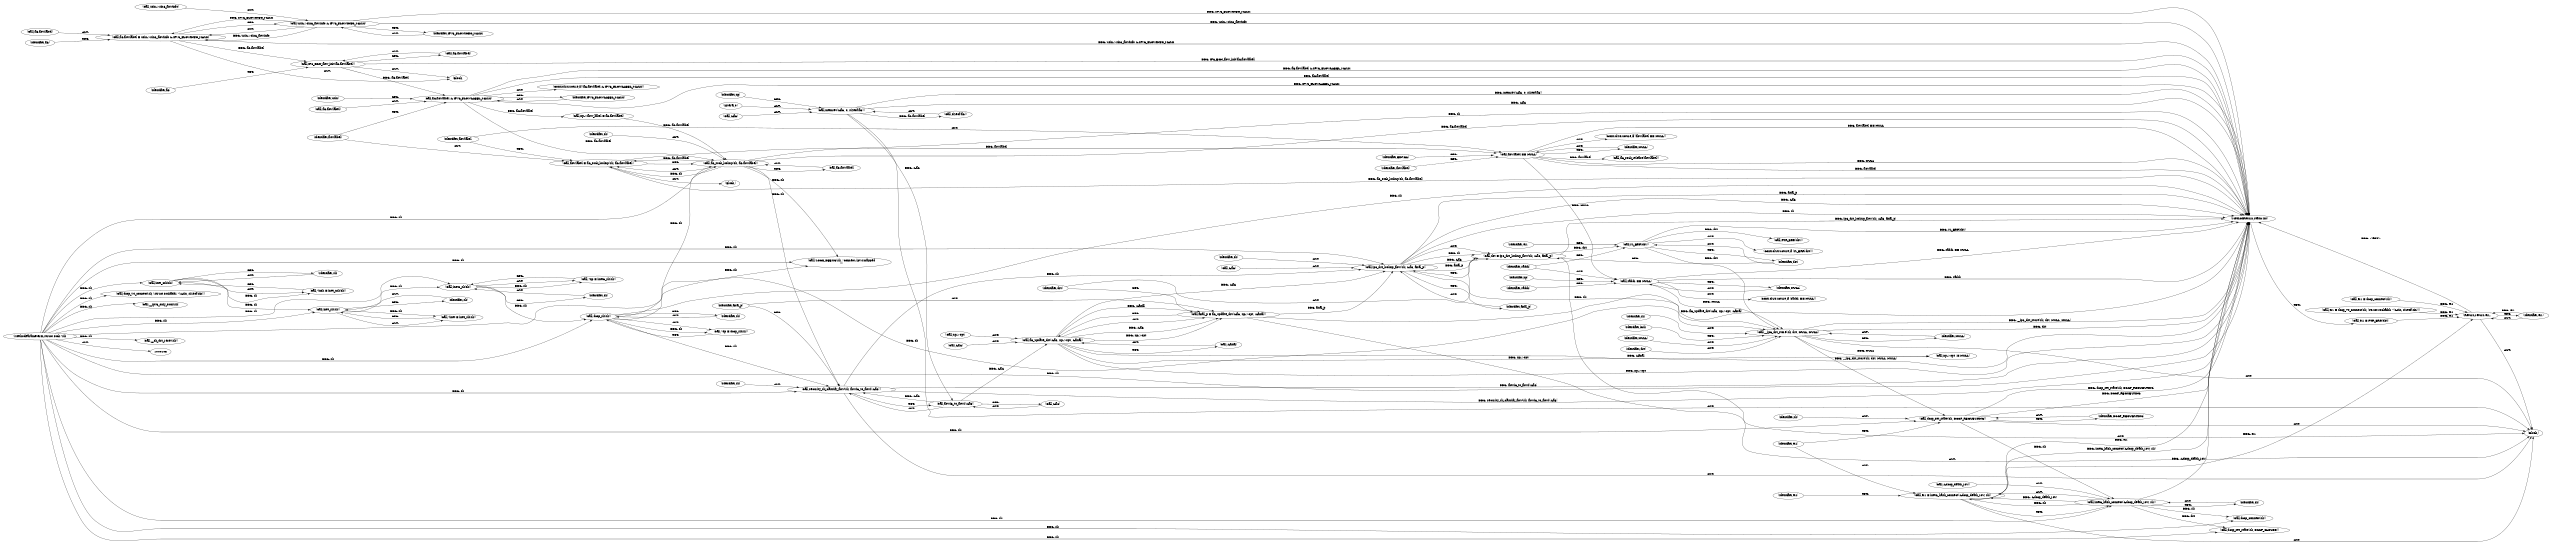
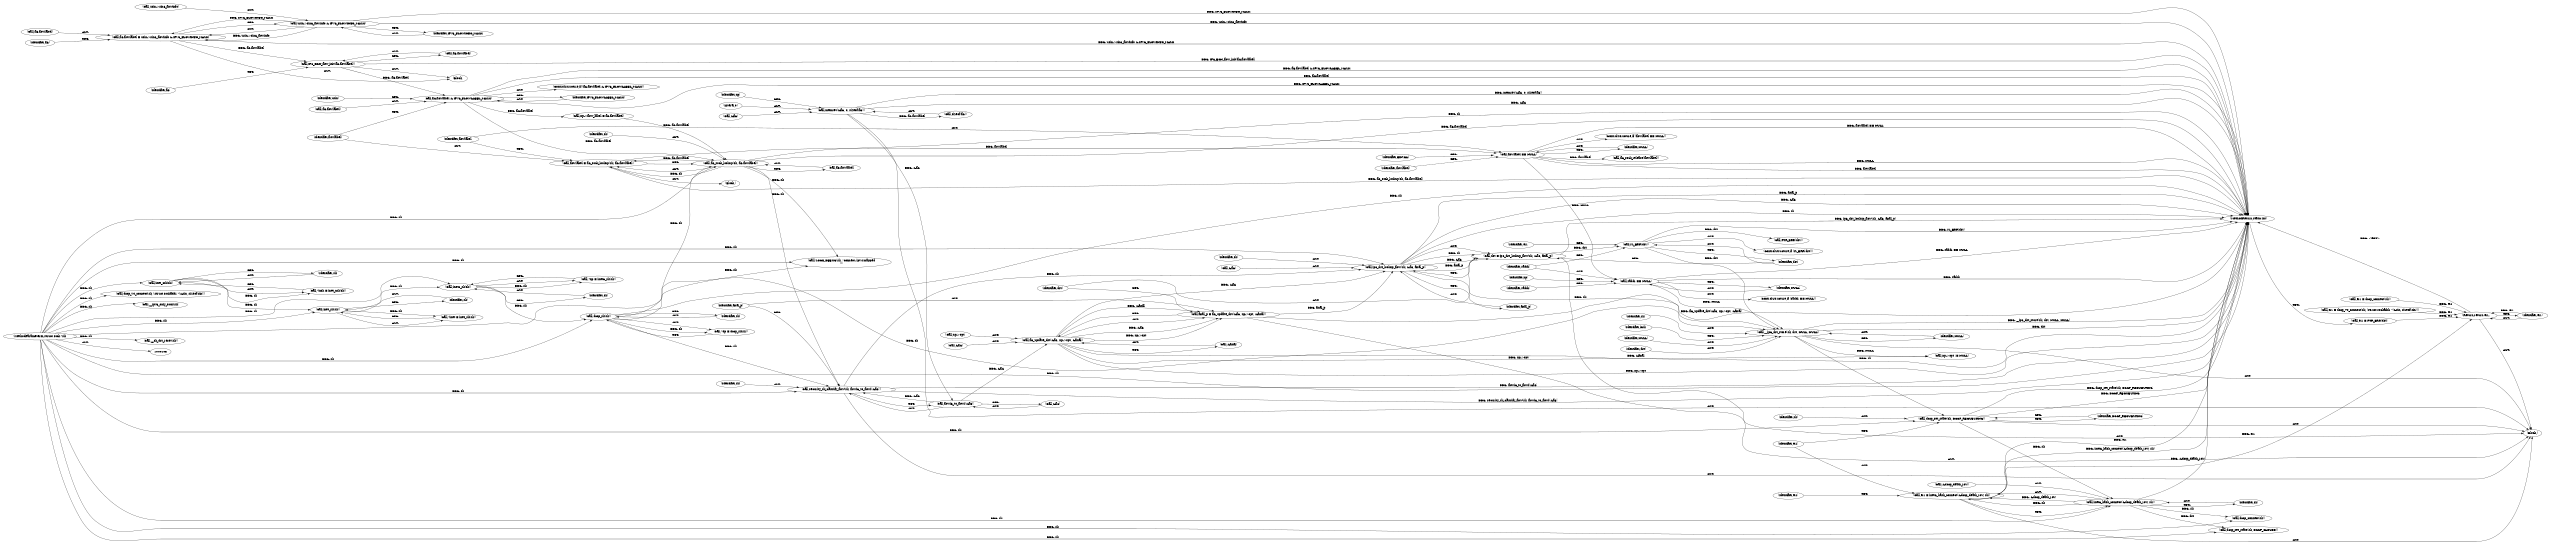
(1866, 359) -> (1865, 359)
(2040, 415) -> (2039, 415)
